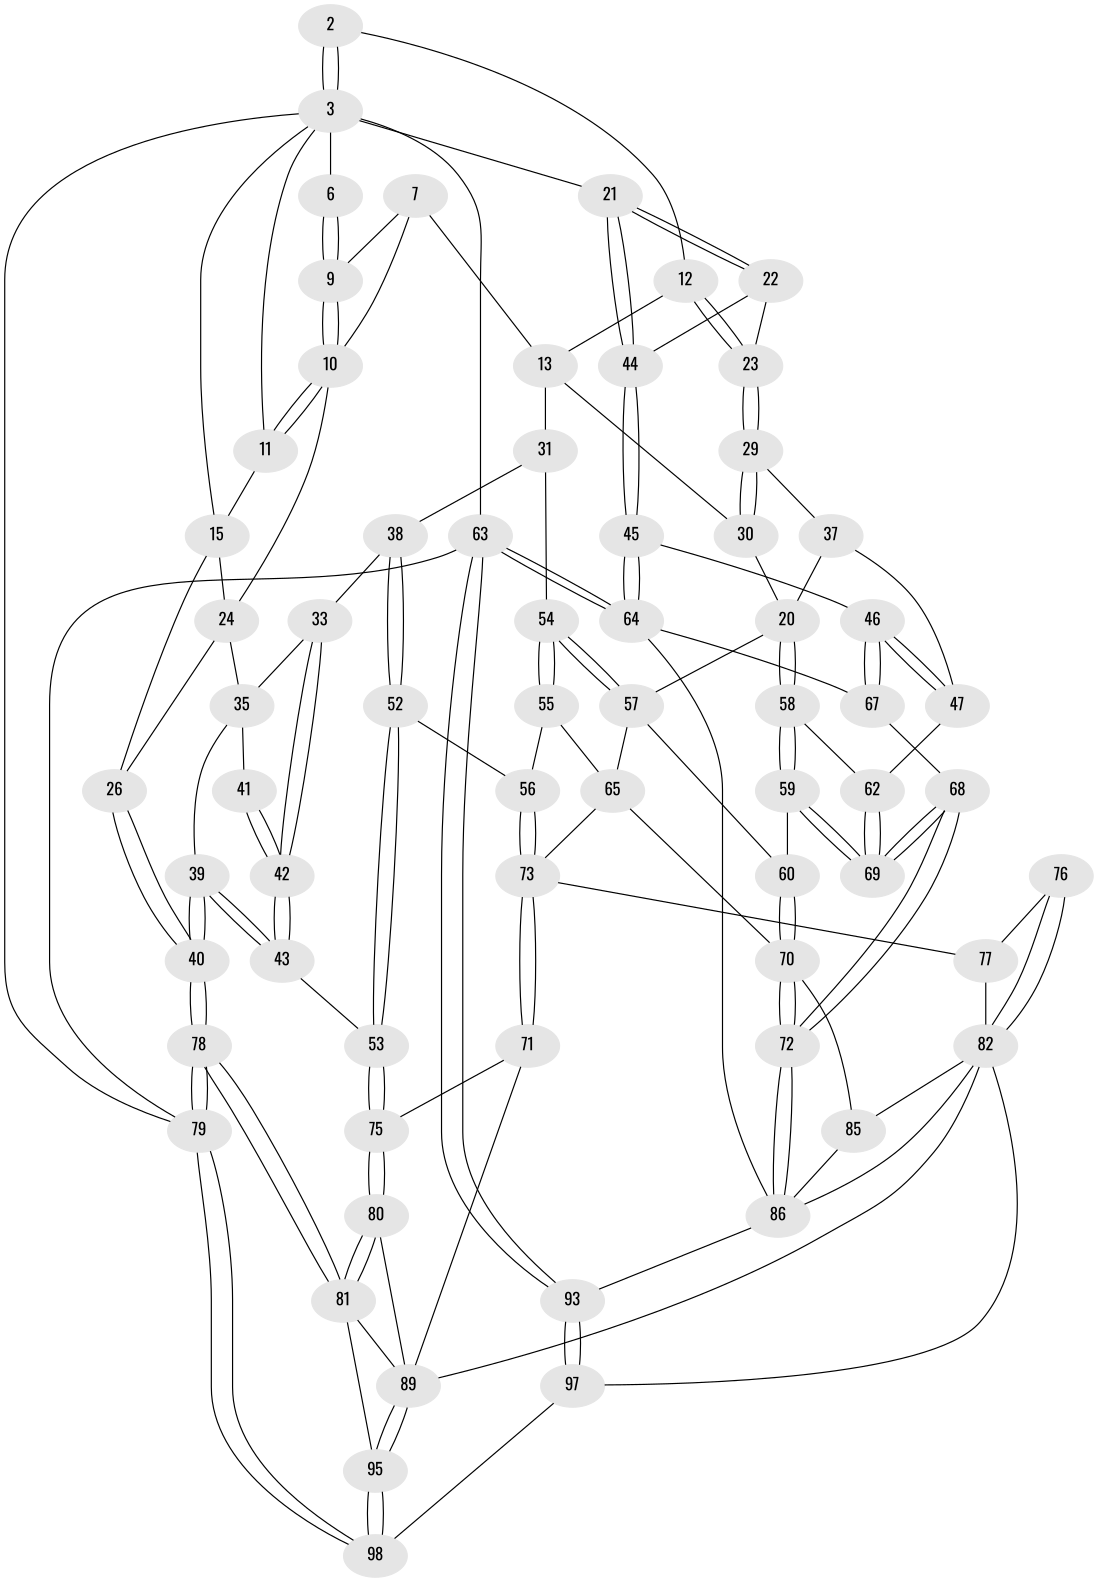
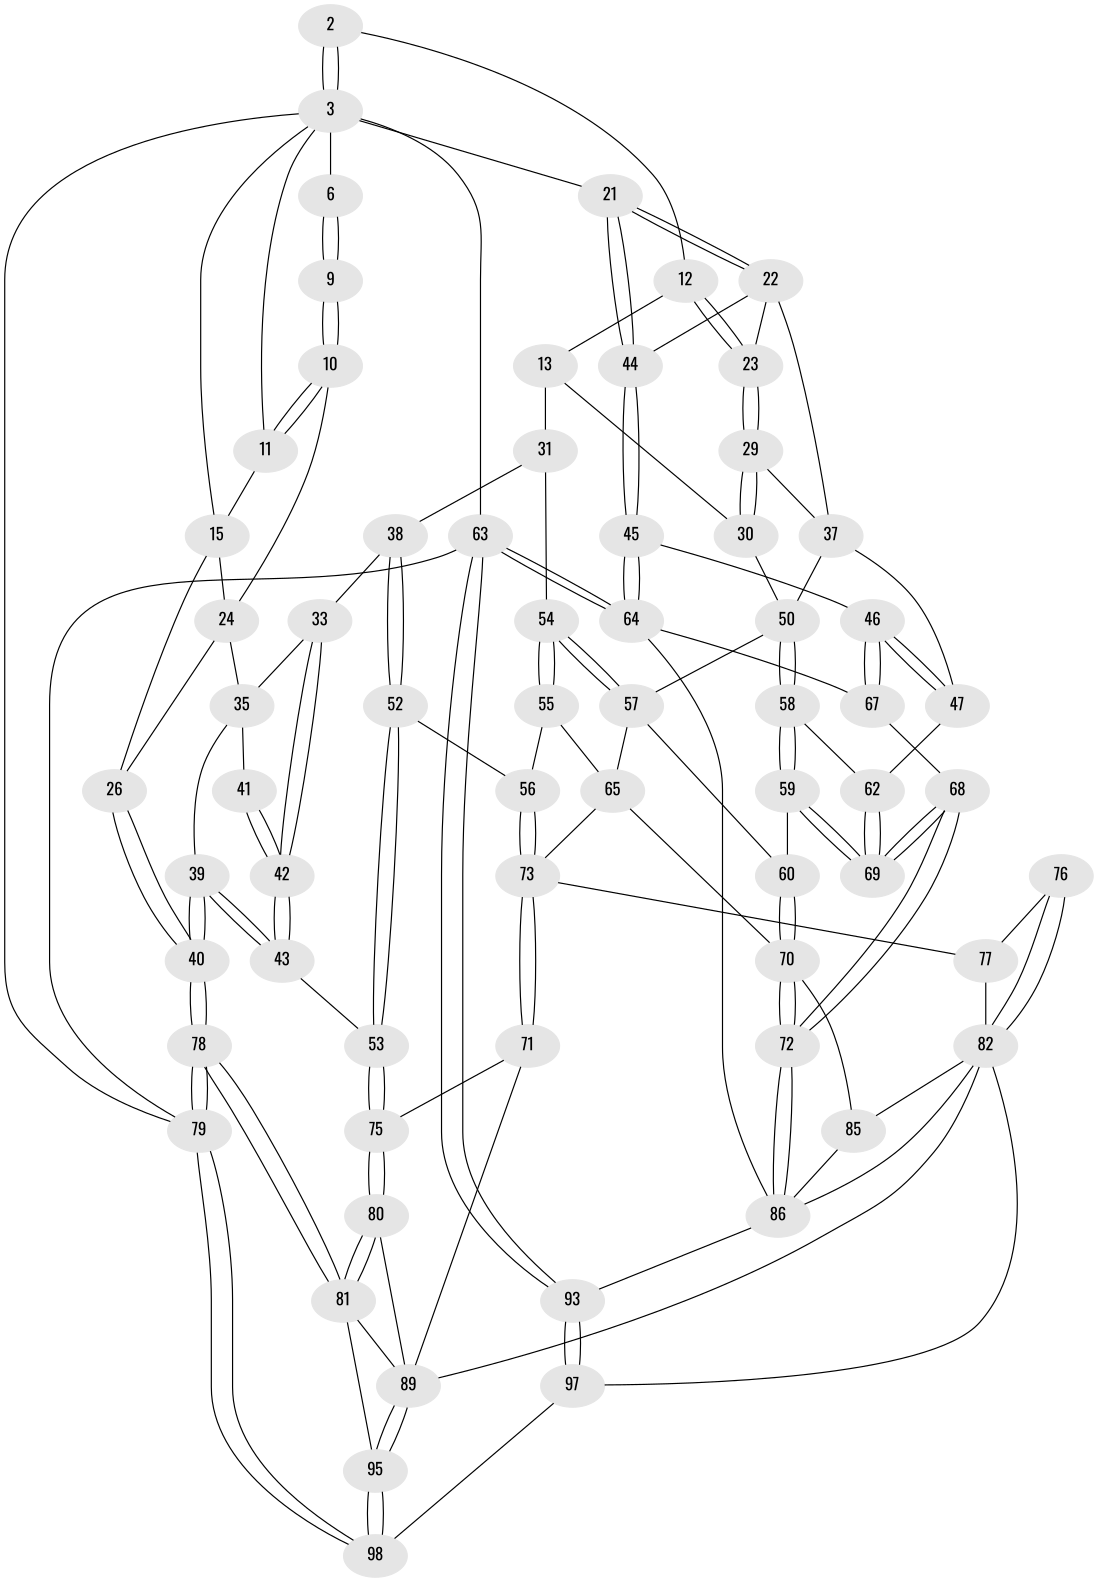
(416, 196) -> none
none -> (808, 407)
(787, 621) -> (787, 621)
